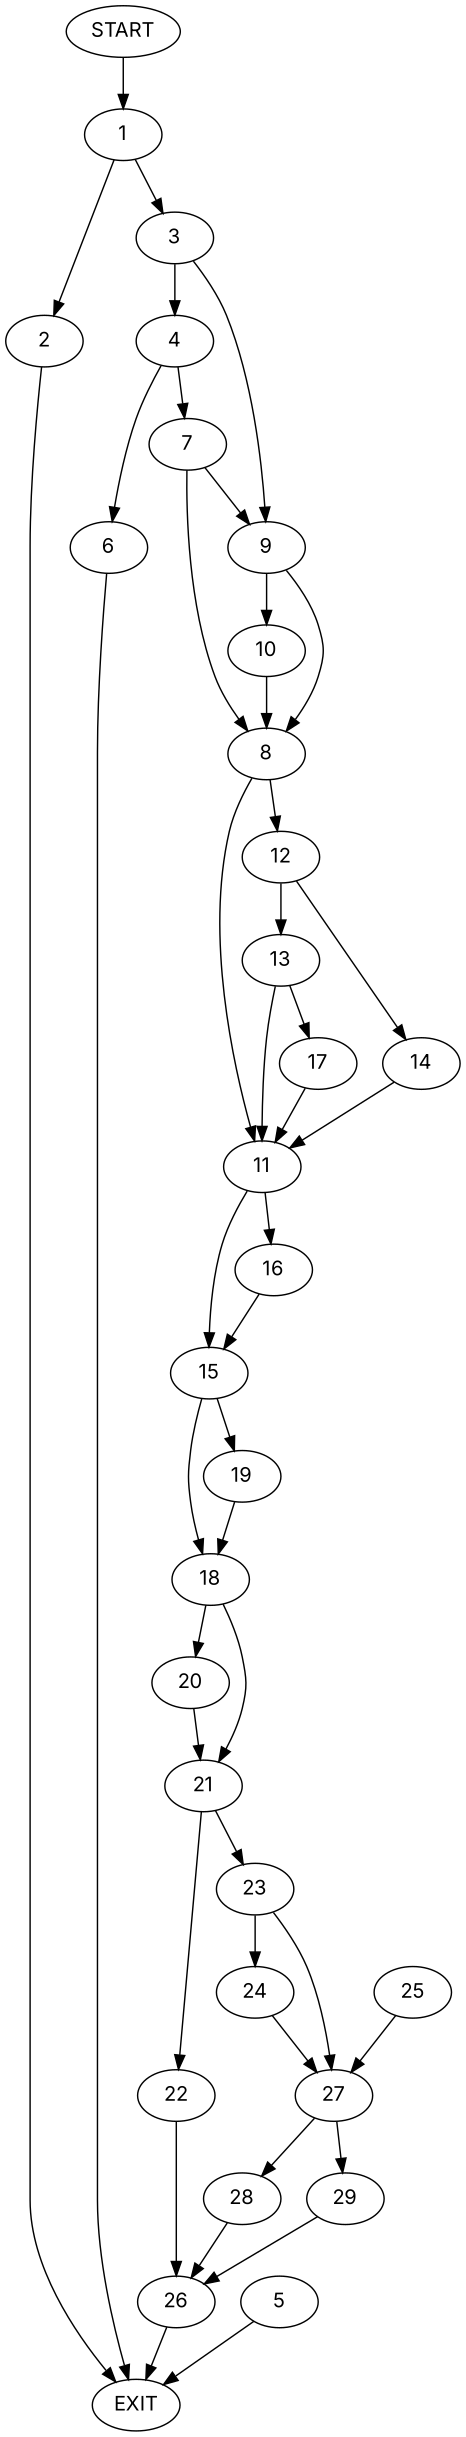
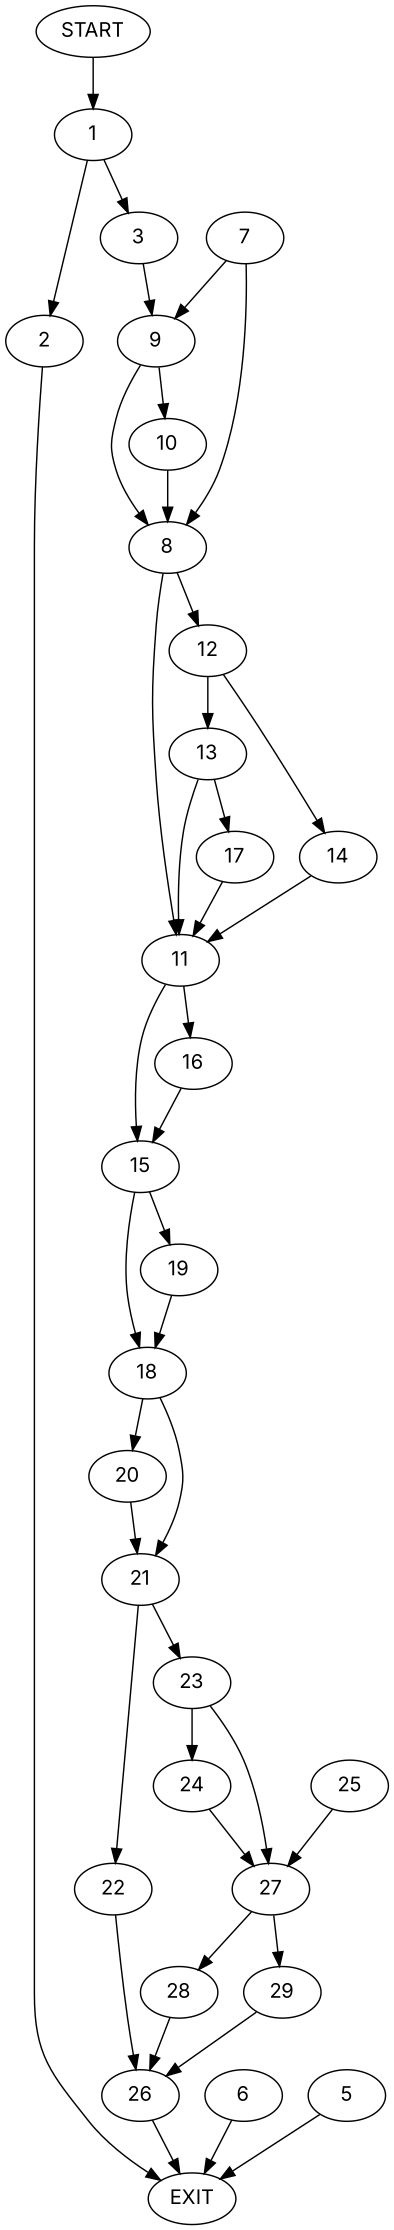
(175, 341) -> none
